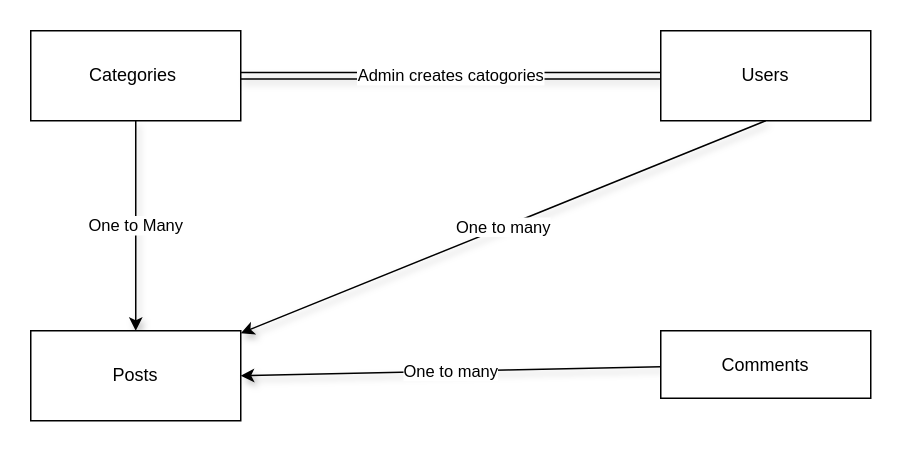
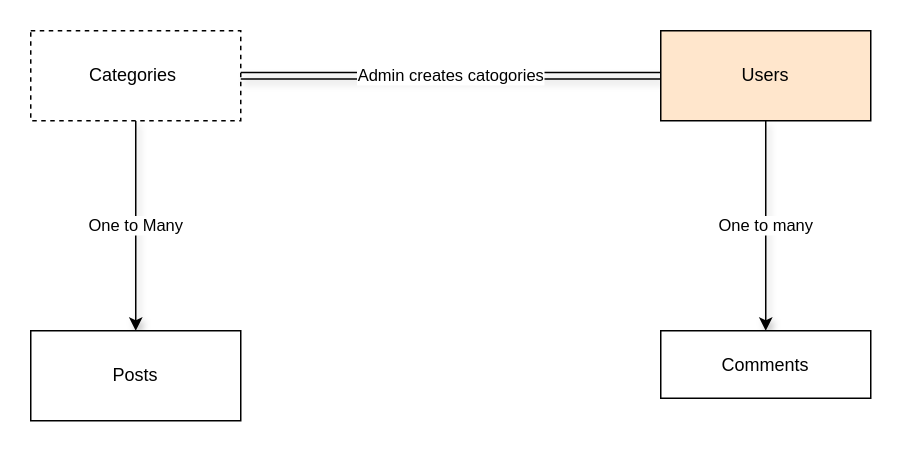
(136, 76) -> (136, 76)
(766, 76) -> (766, 76)
(383, 276) -> (766, 221)
(457, 371) -> none
